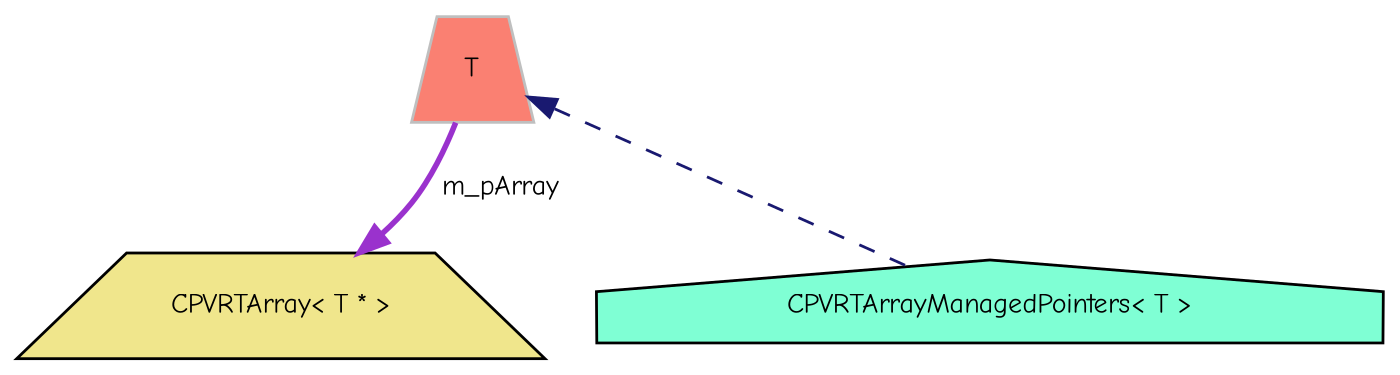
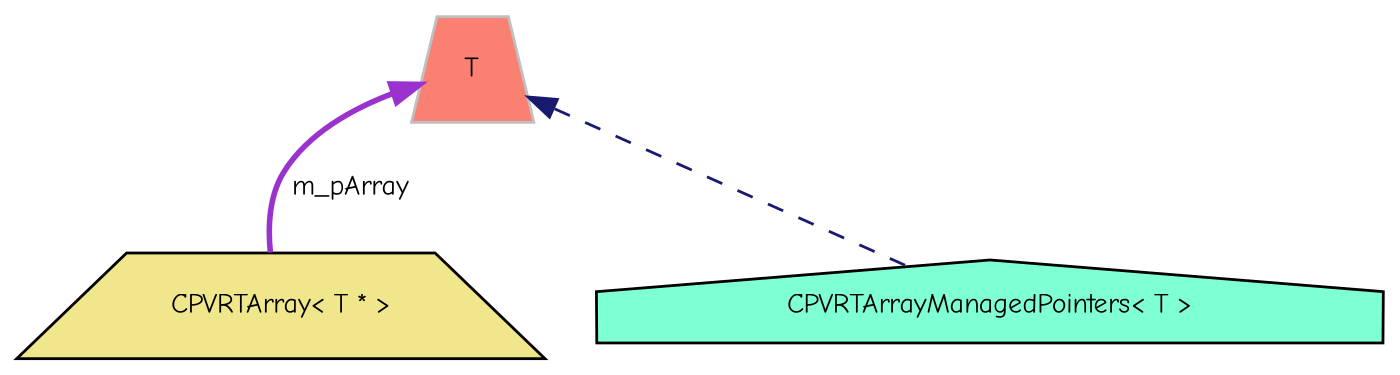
(425, 183) -> (301, 151)
